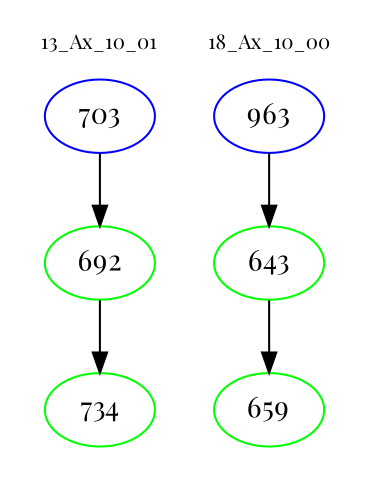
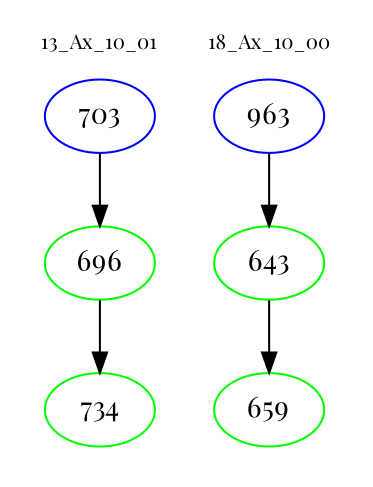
(100, 263) -> (100, 263)
